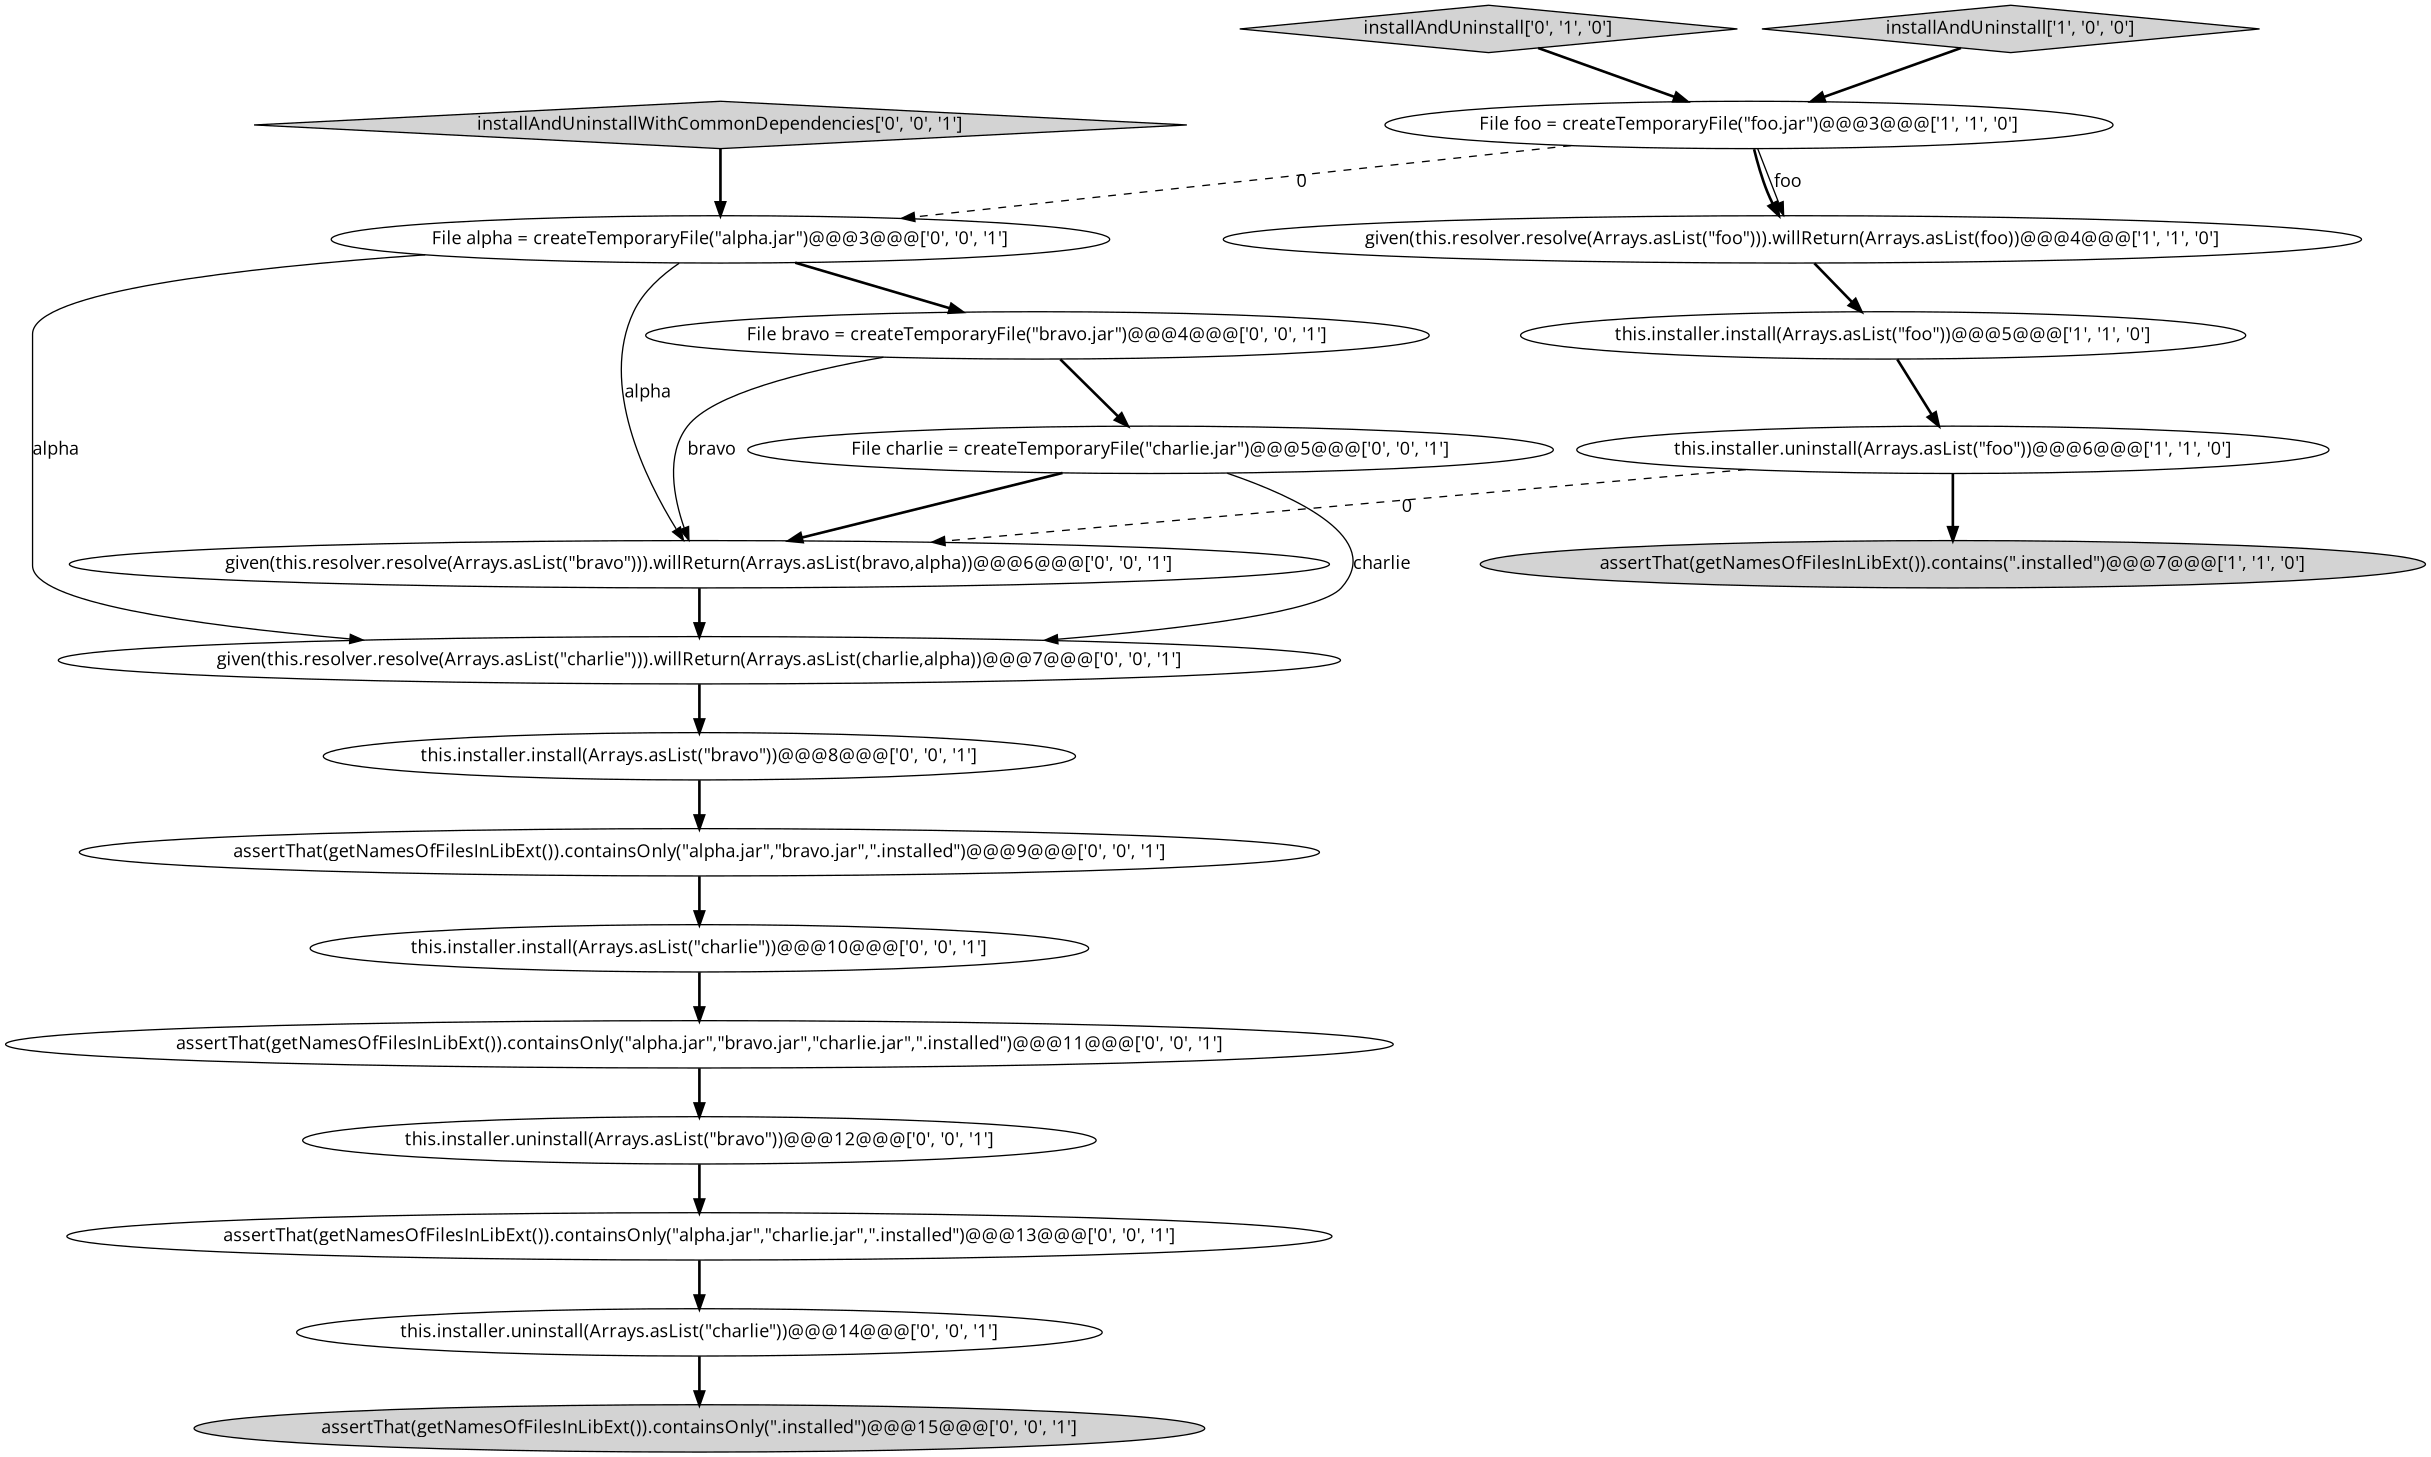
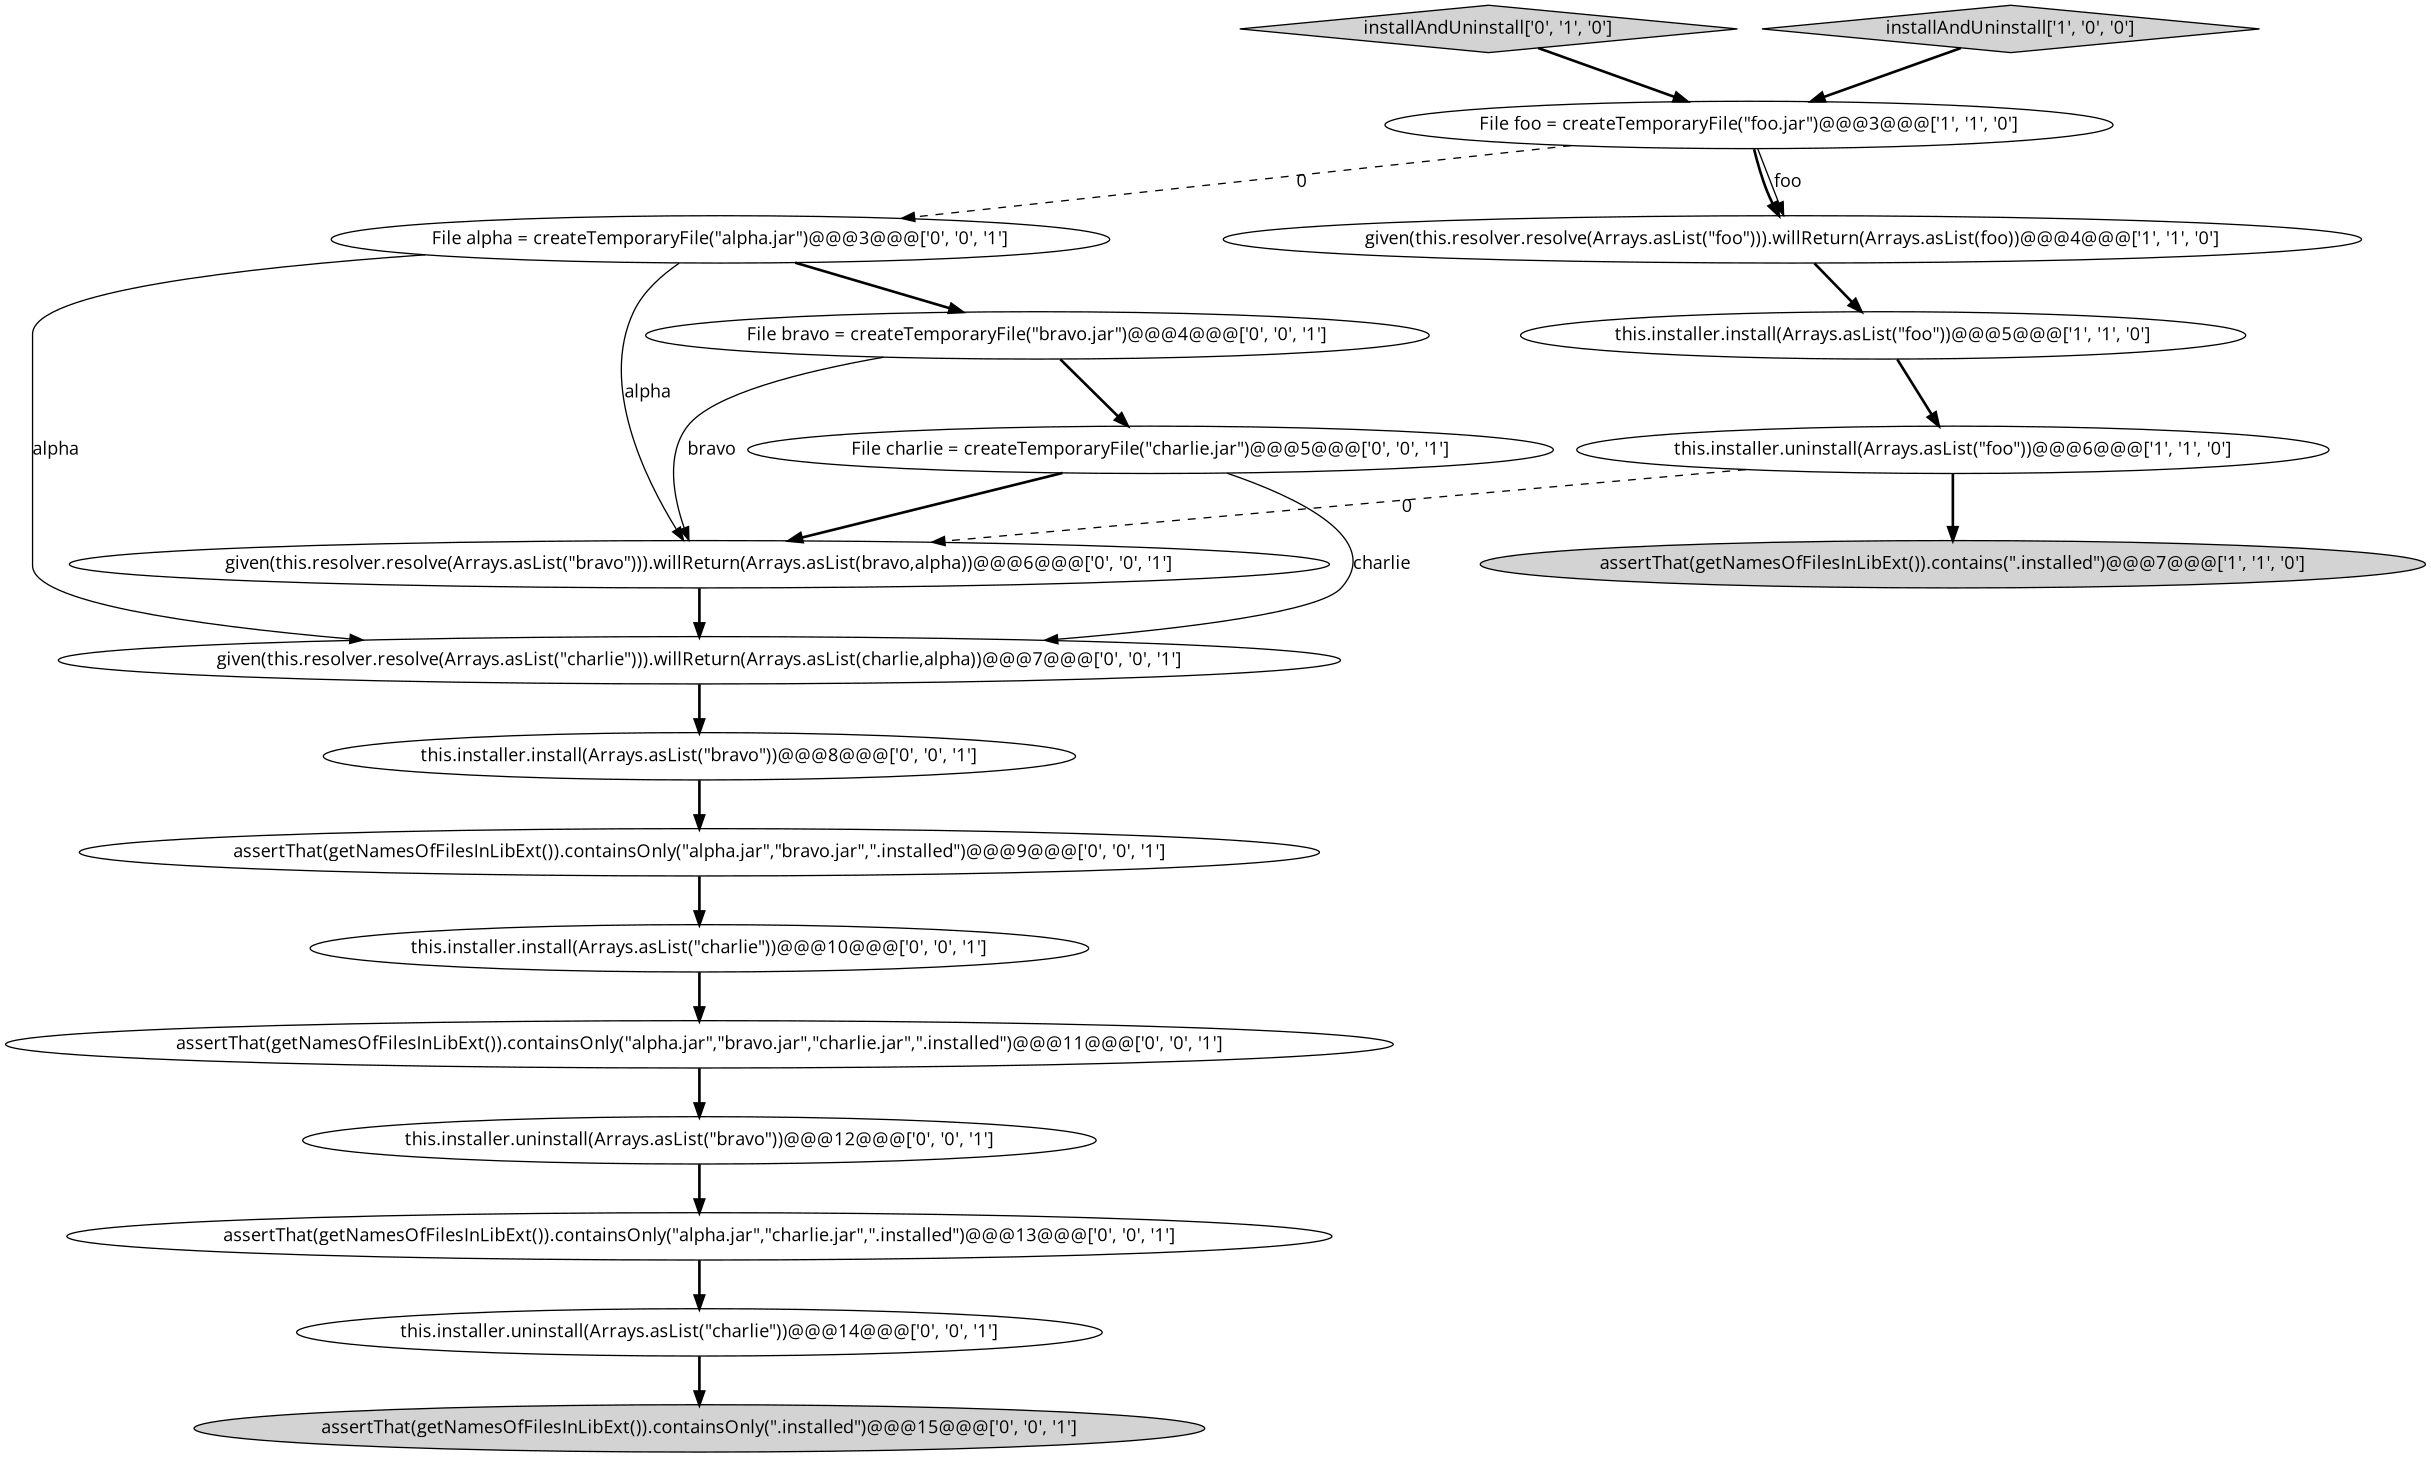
(720, 125) -> none
